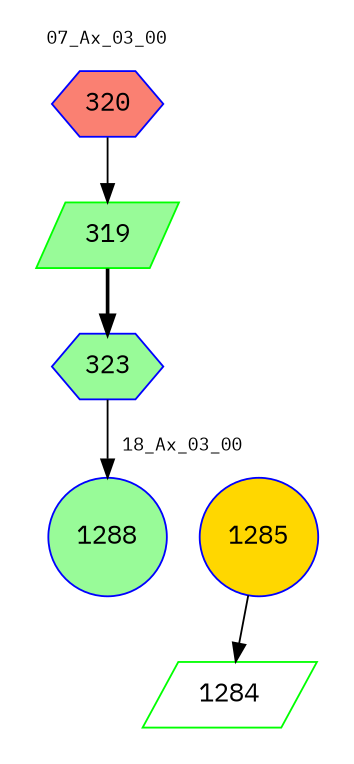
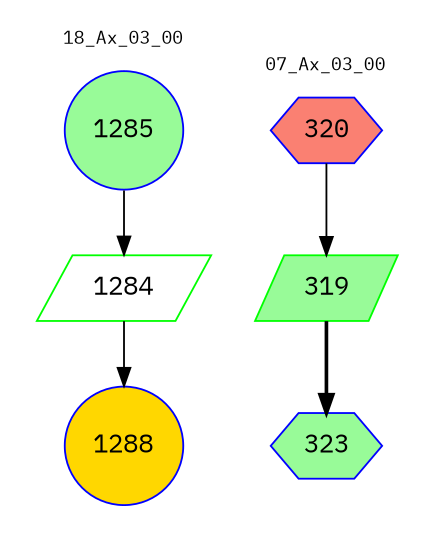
(108, 440) -> (124, 344)
(108, 537) -> (124, 446)
(259, 537) -> (124, 130)
